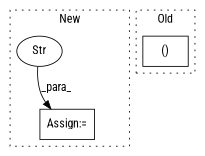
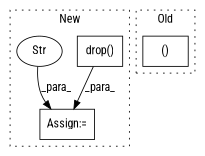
none -> (100, 51)
